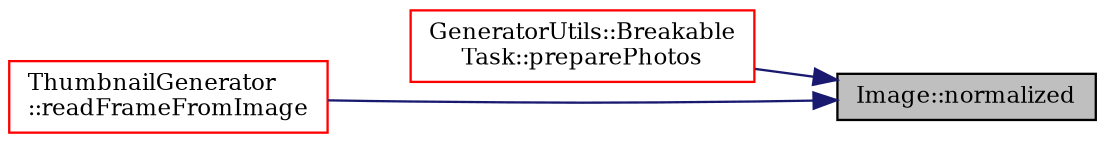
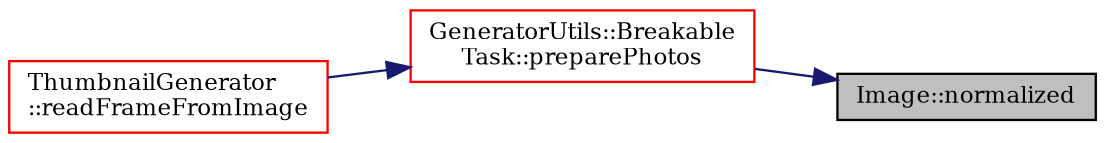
(571, 103) -> (357, 74)
